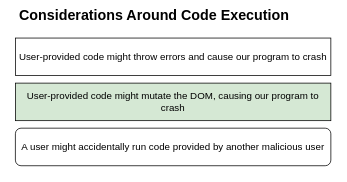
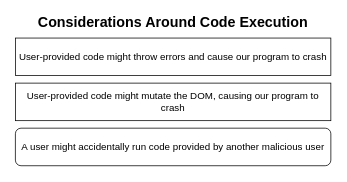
(154, 15) -> (173, 23)
(173, 102) -> (173, 102)
